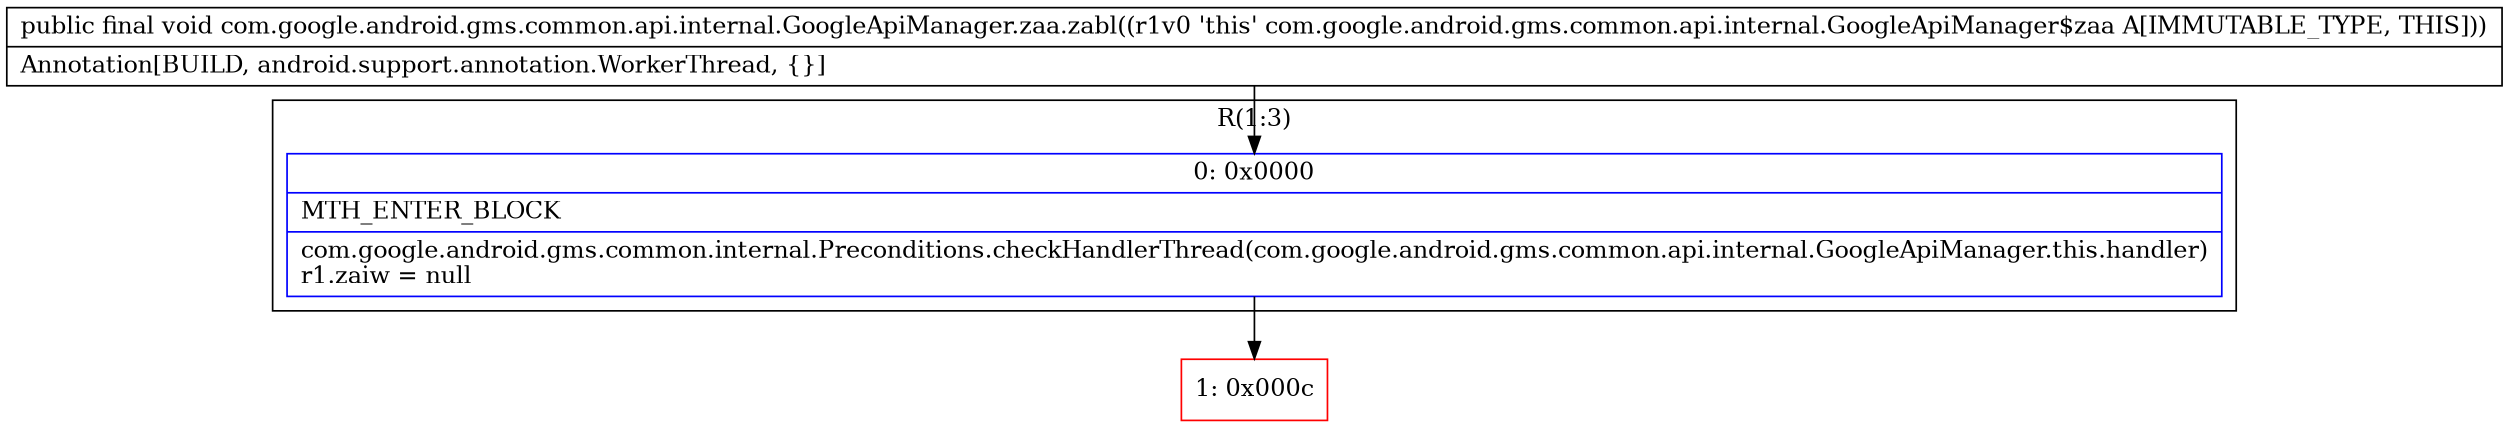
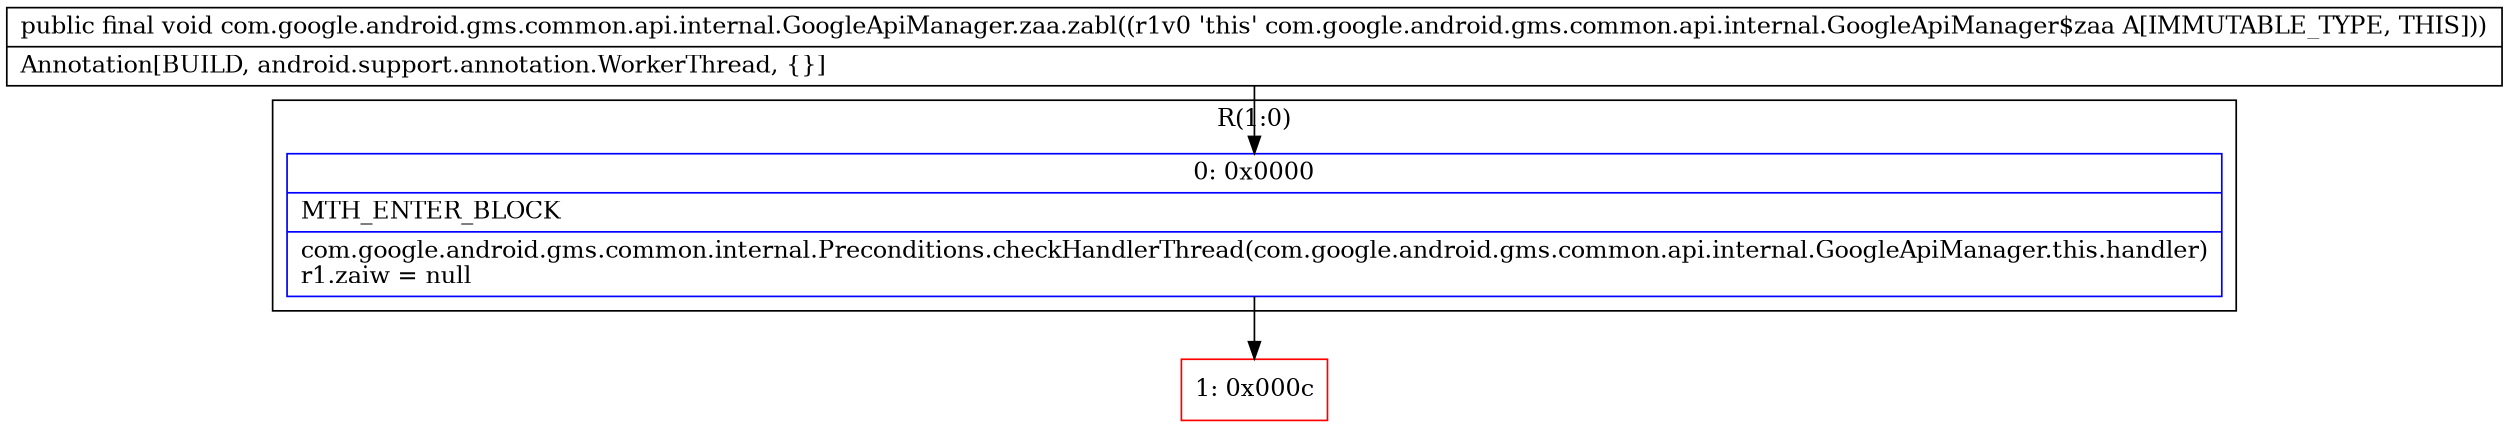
(1254, 120) -> (1254, 120)
